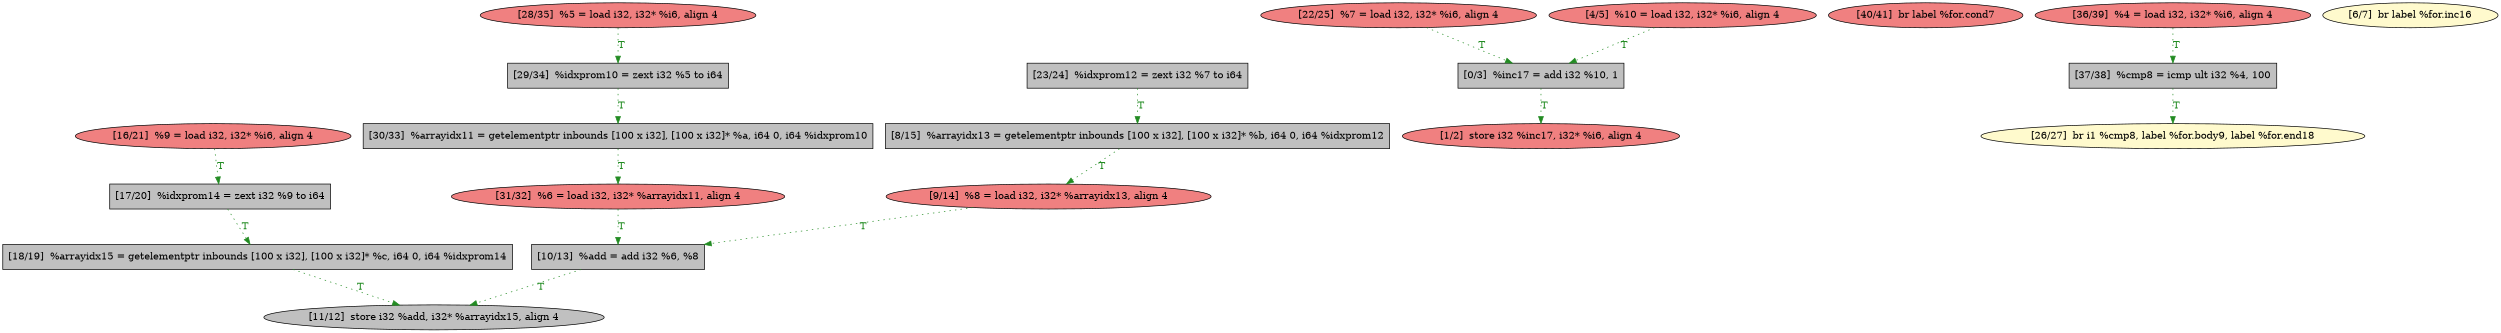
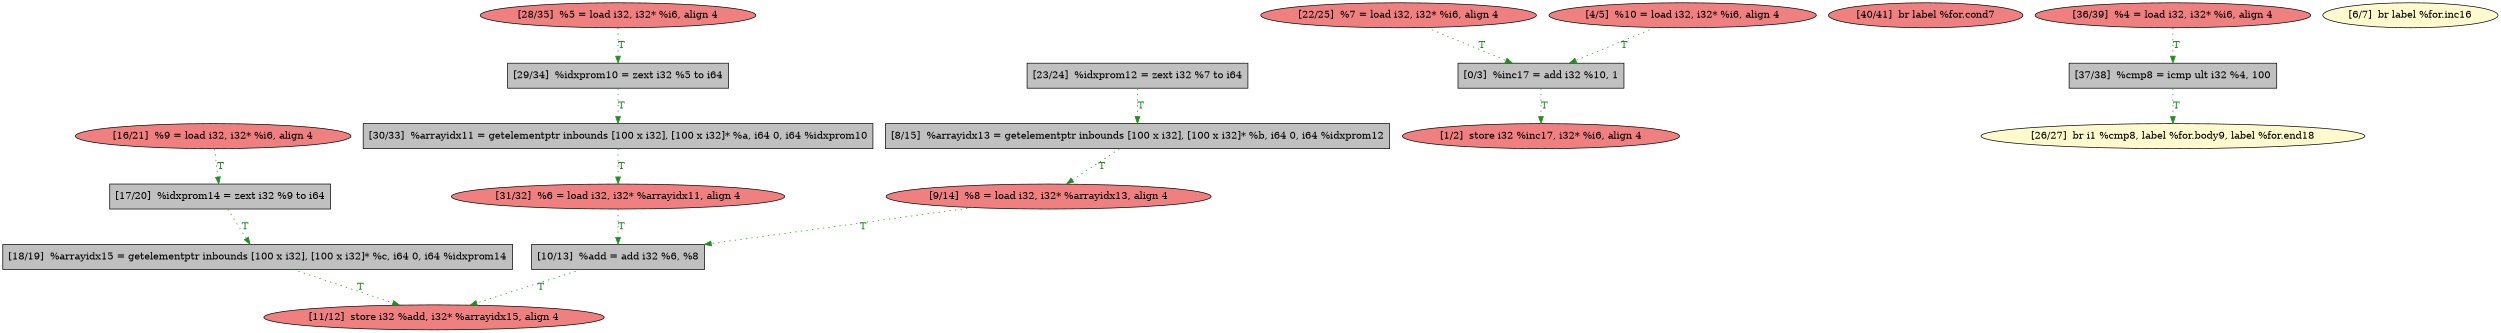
(434, 317) -> (434, 317)
